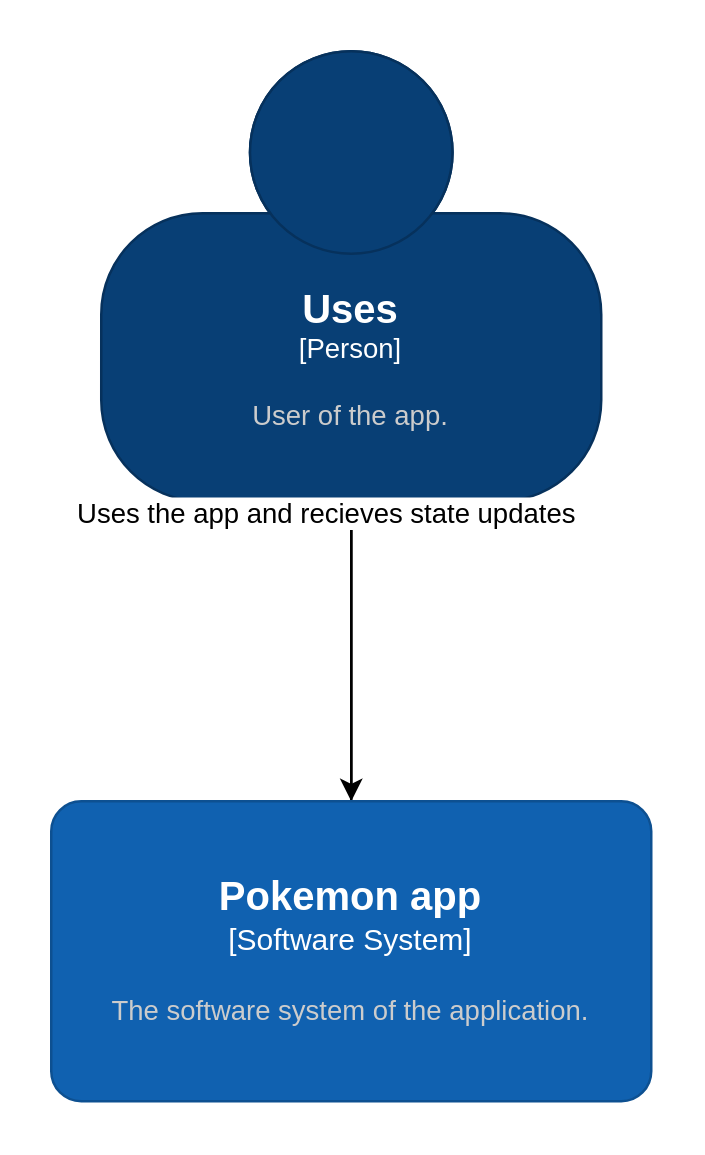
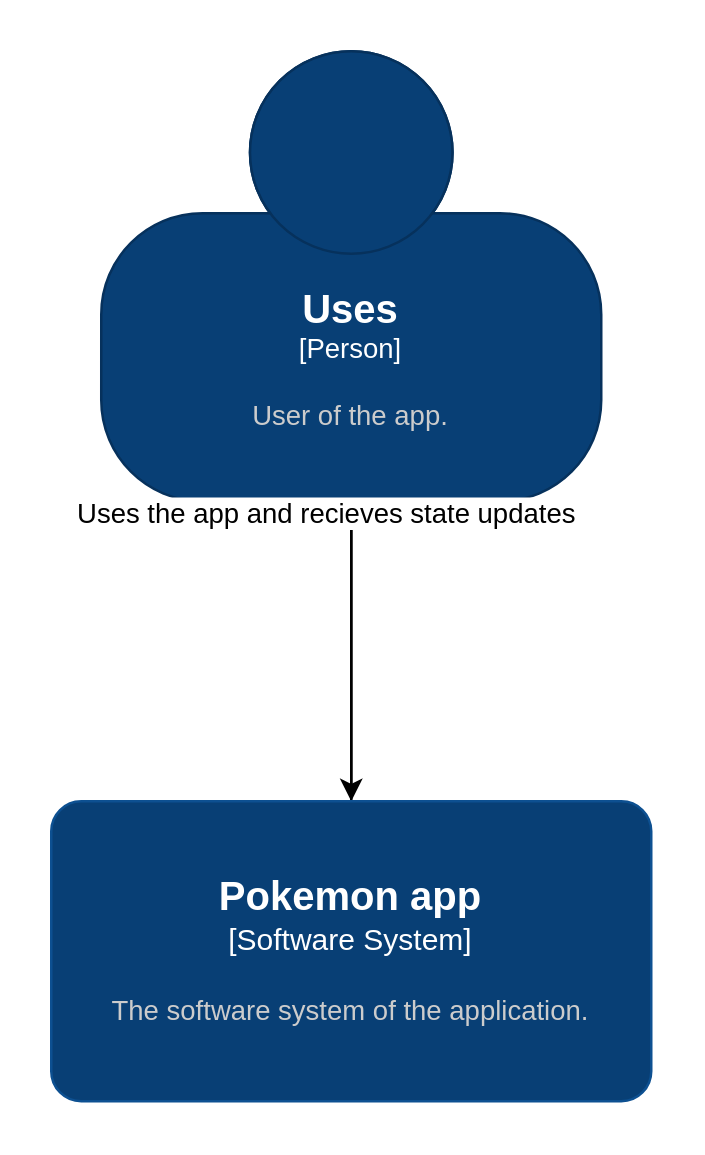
(351, 951) -> (351, 951)
